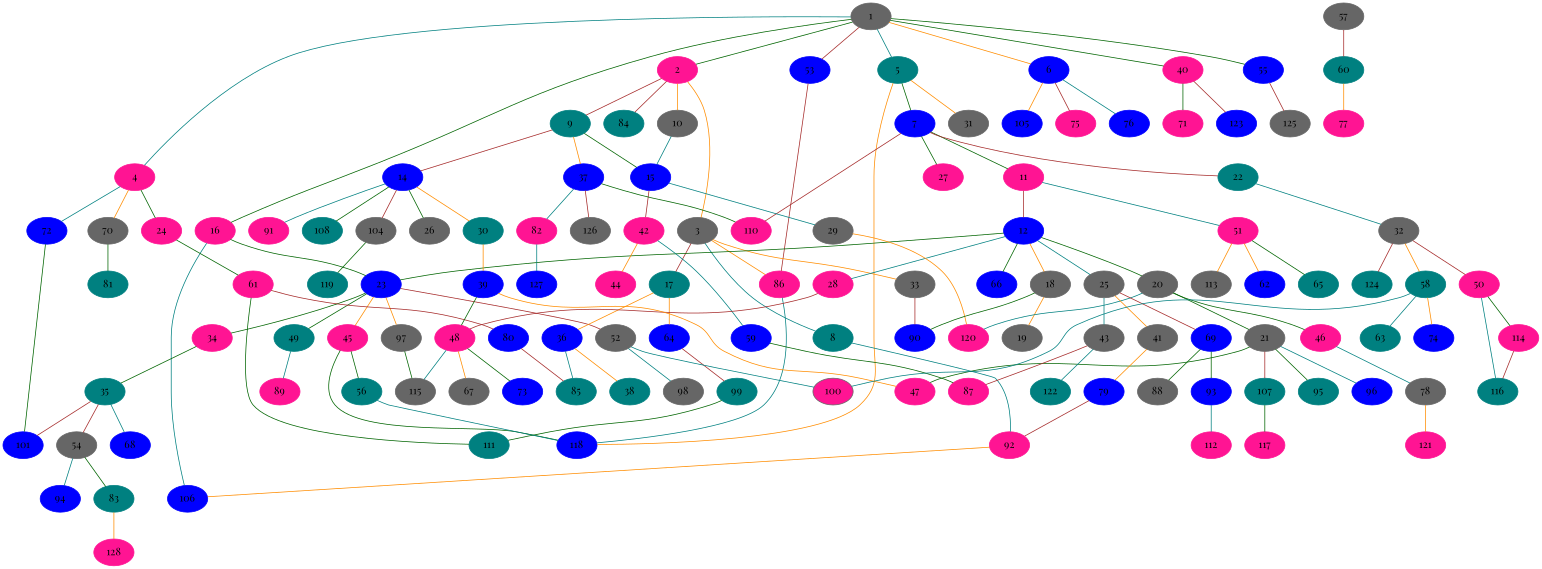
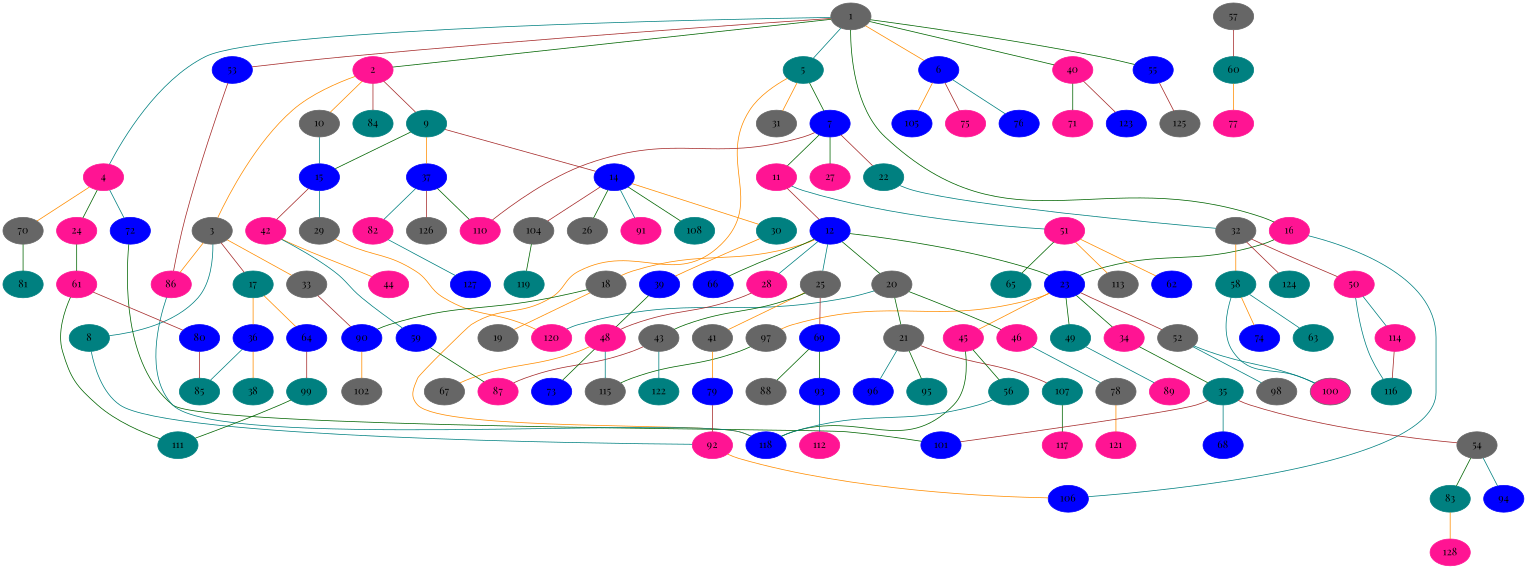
(1104, 310) -> (733, 312)
(1499, 311) -> (1375, 311)
none -> (362, 392)
(915, 392) -> none
